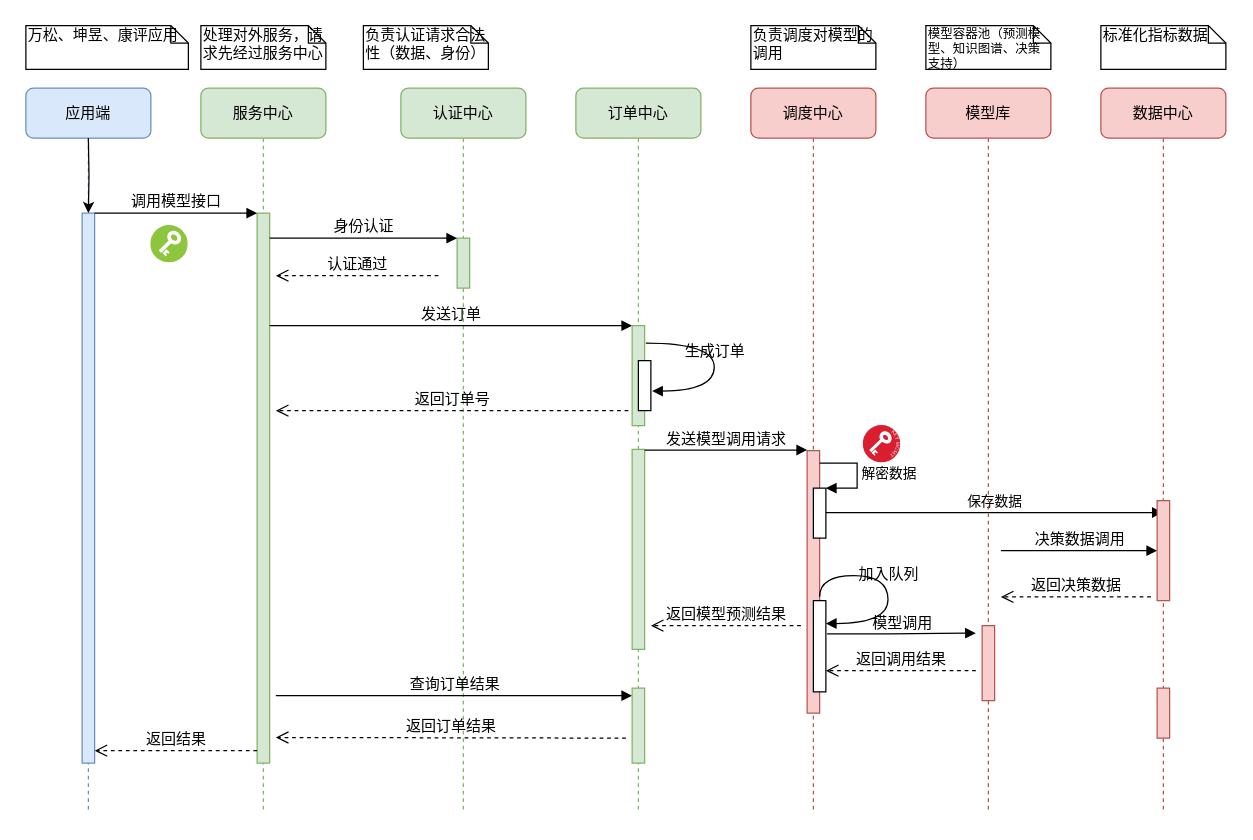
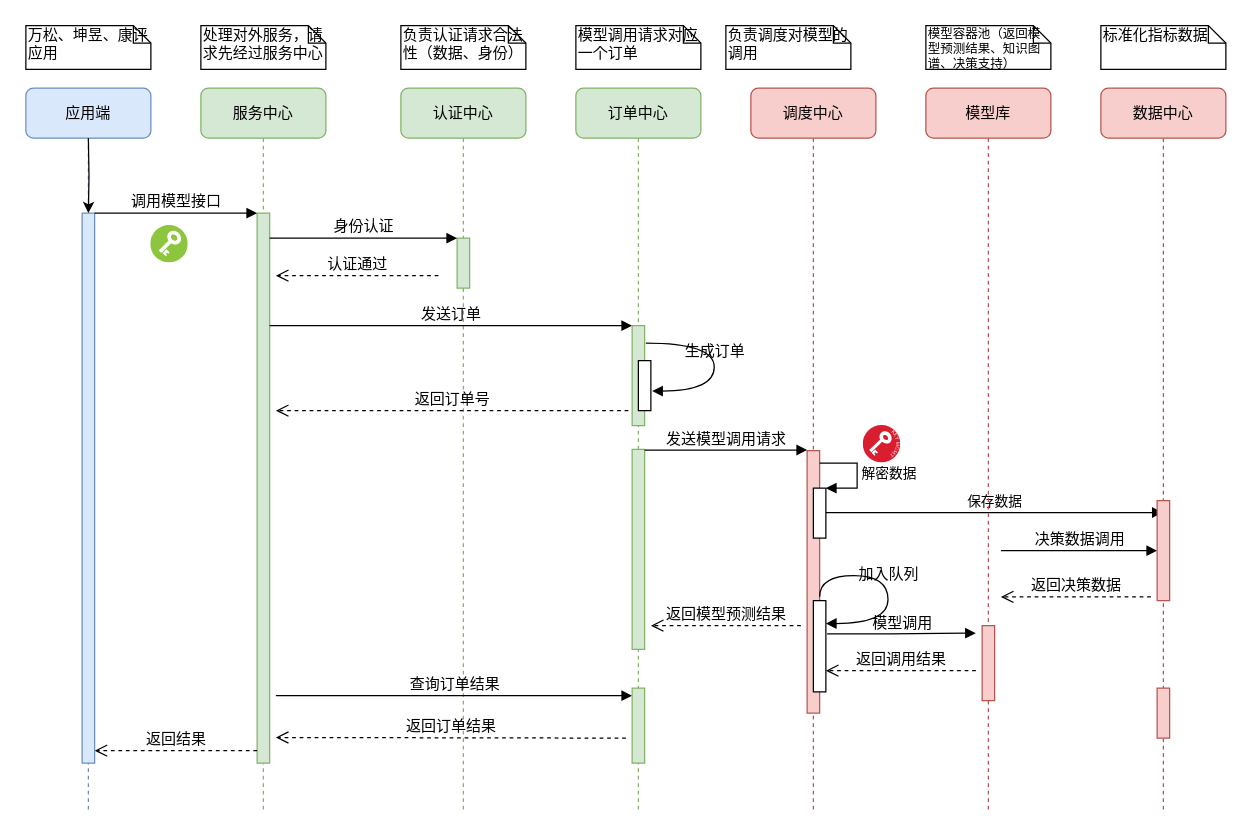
(107, 48) -> (88, 48)
(426, 48) -> (463, 48)
none -> (638, 48)
(813, 48) -> (788, 48)
(989, 49) -> (989, 49)
